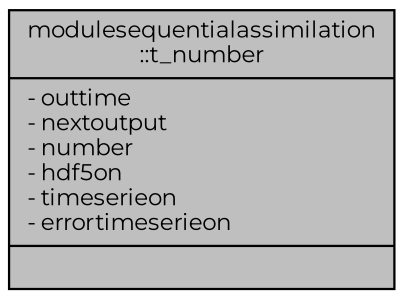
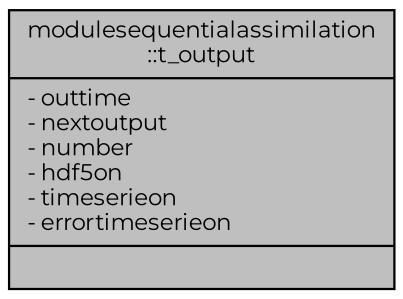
(202, 56) -> (202, 56)
